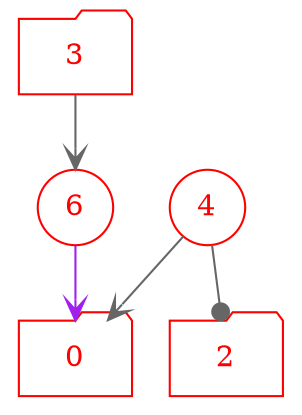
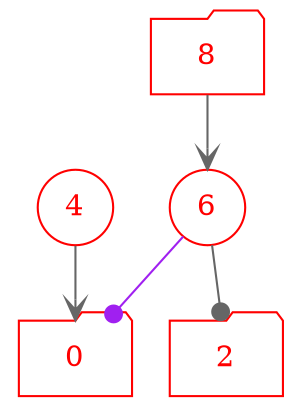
(75, 57) -> (207, 57)
(75, 273) -> (151, 272)
(216, 274) -> (216, 274)
